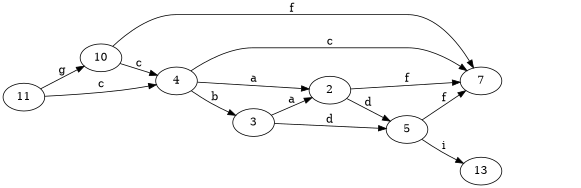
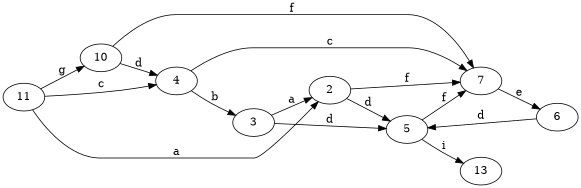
(139, 64) -> (139, 64)
(249, 85) -> (173, 158)
none -> (557, 117)
